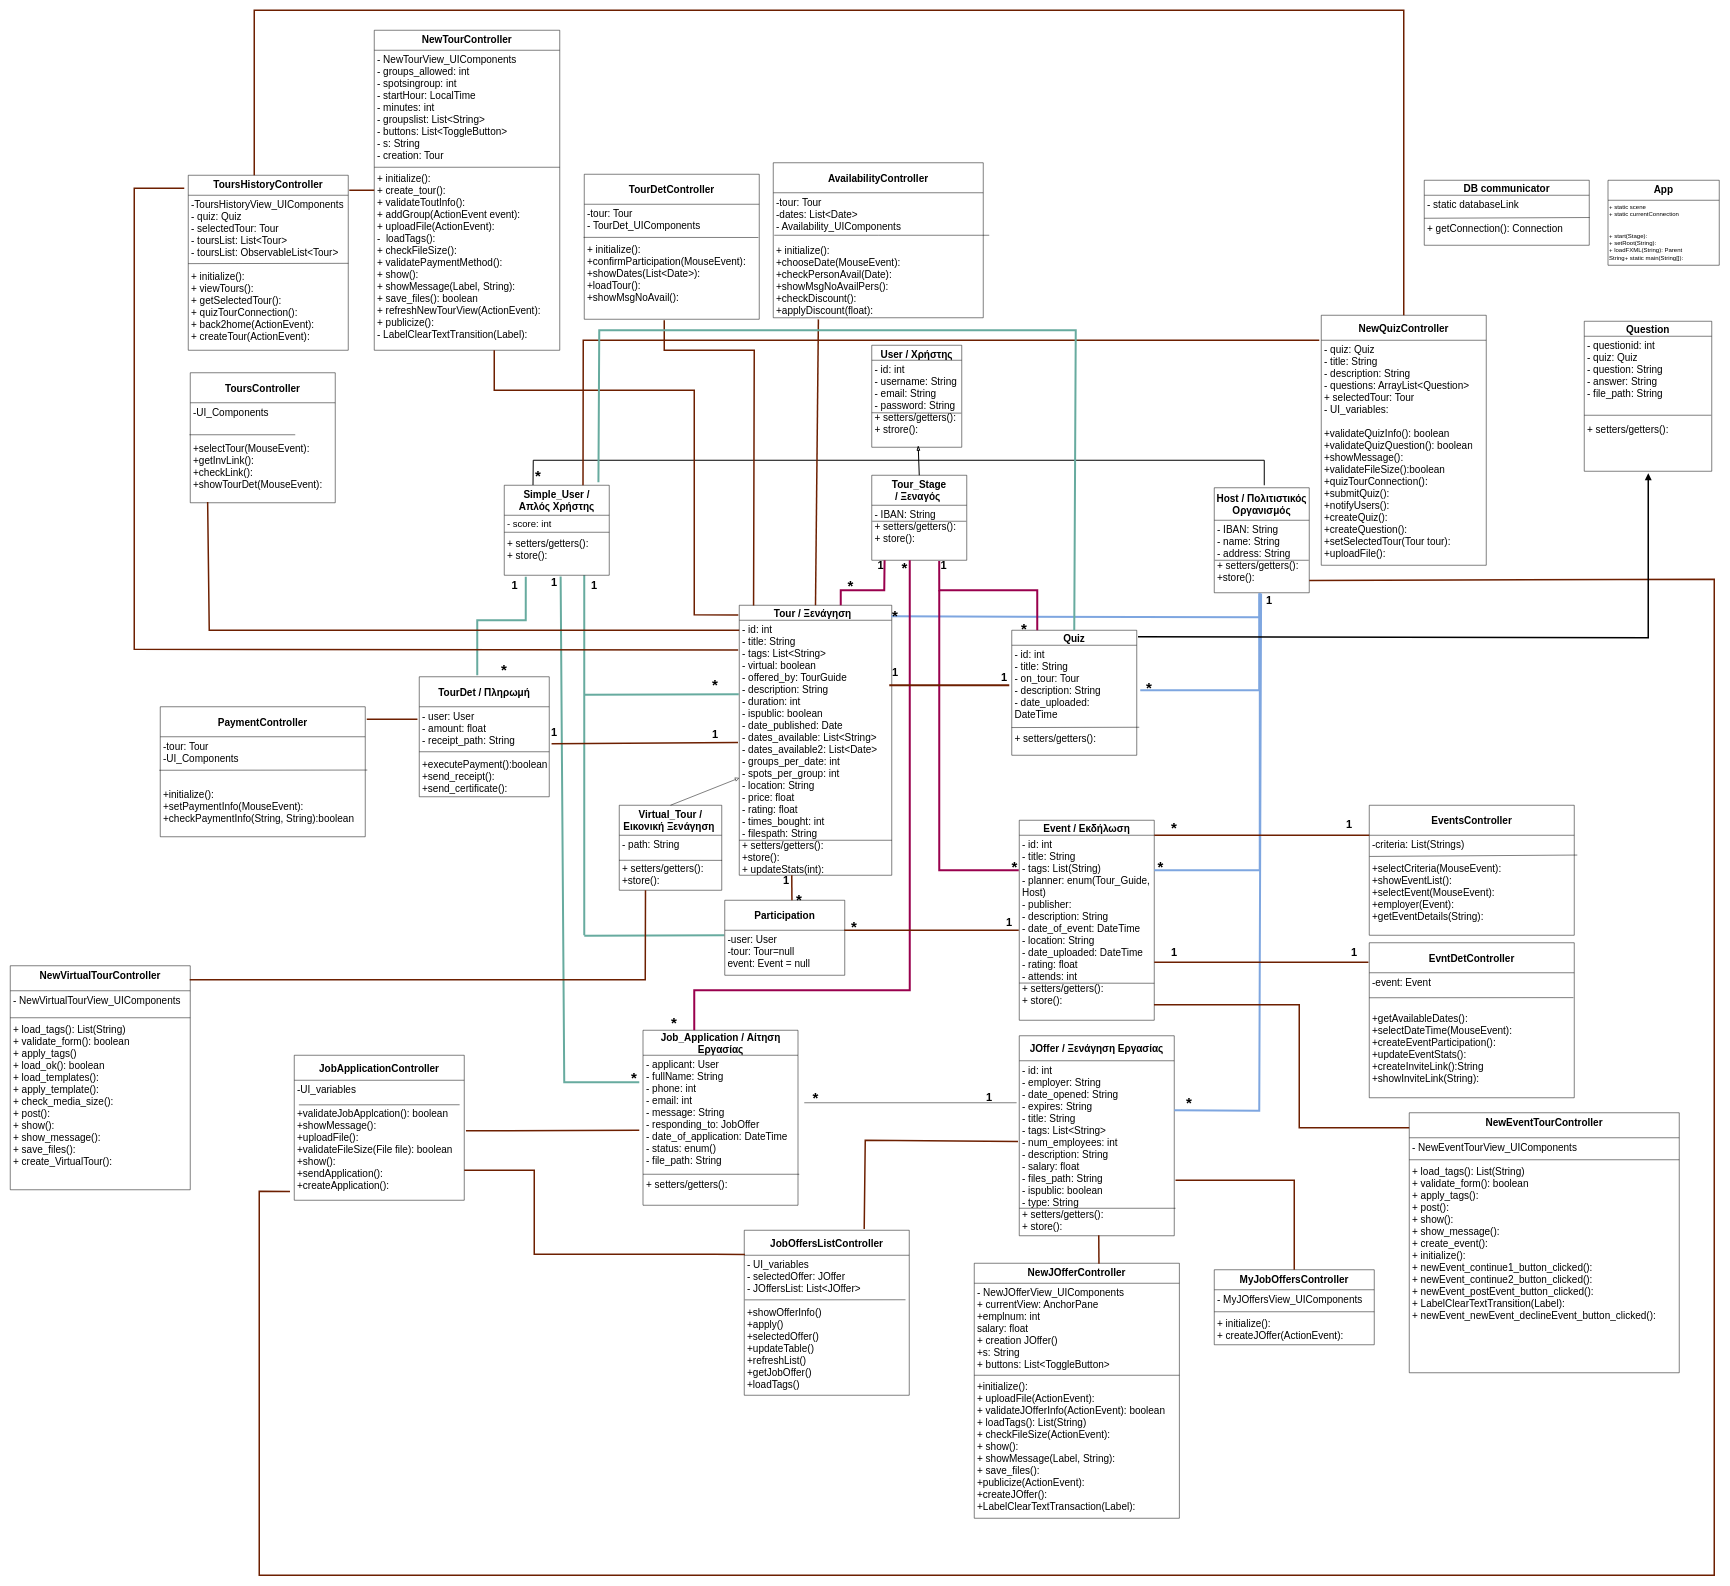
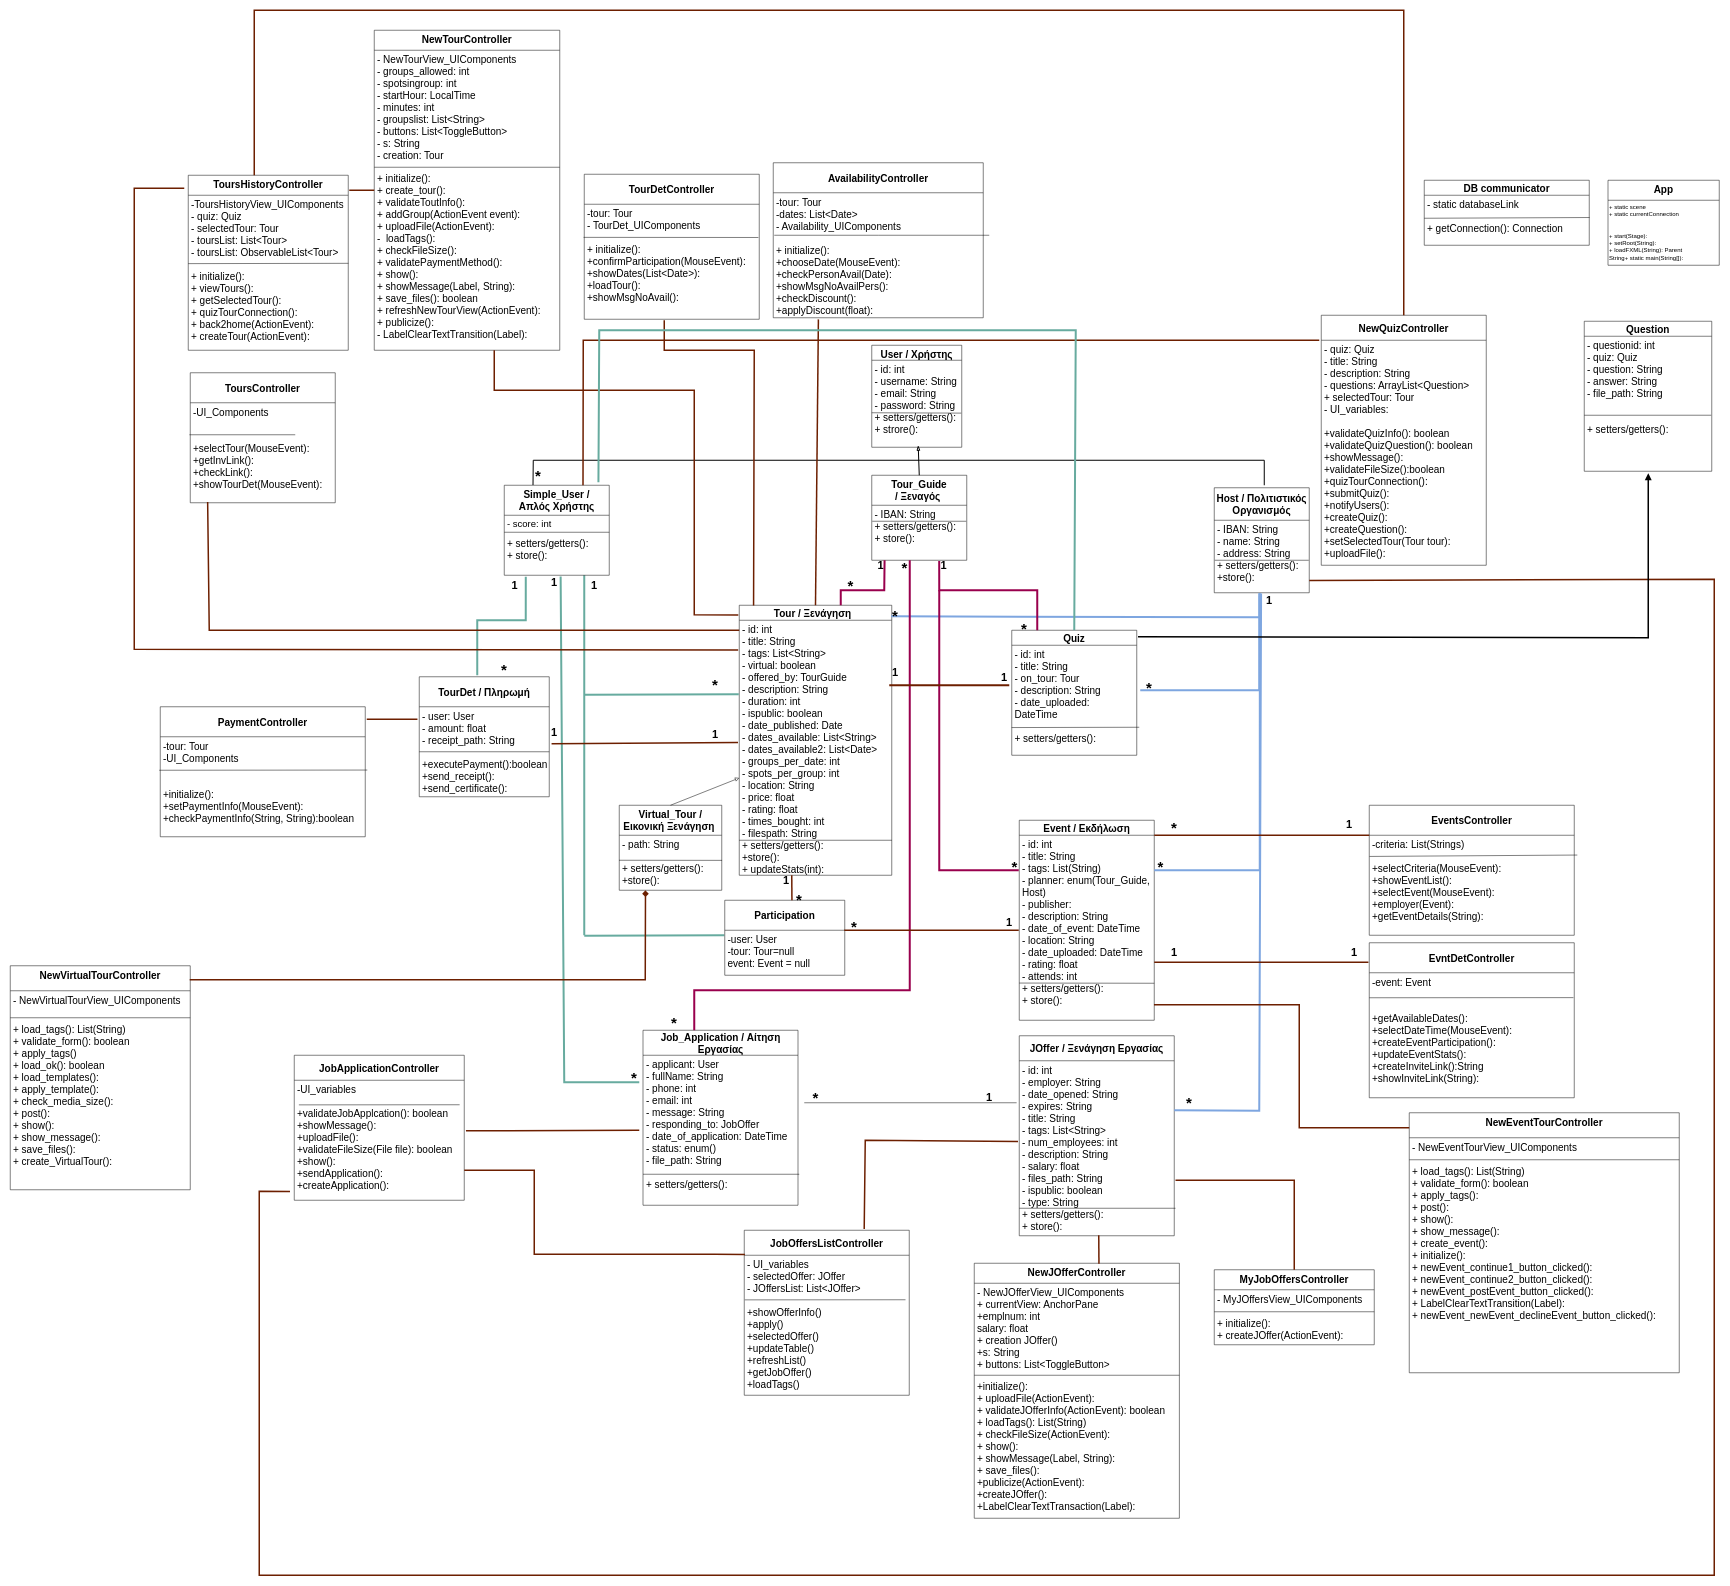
(919, 490) -> (919, 490)
(645, 895) -> (645, 897)
